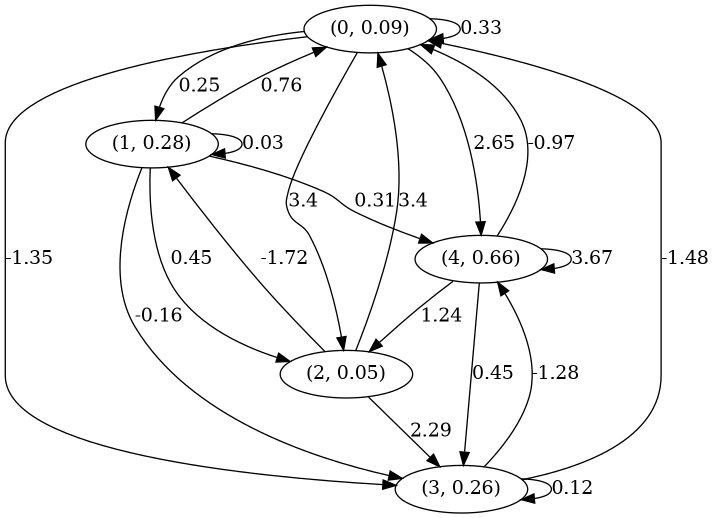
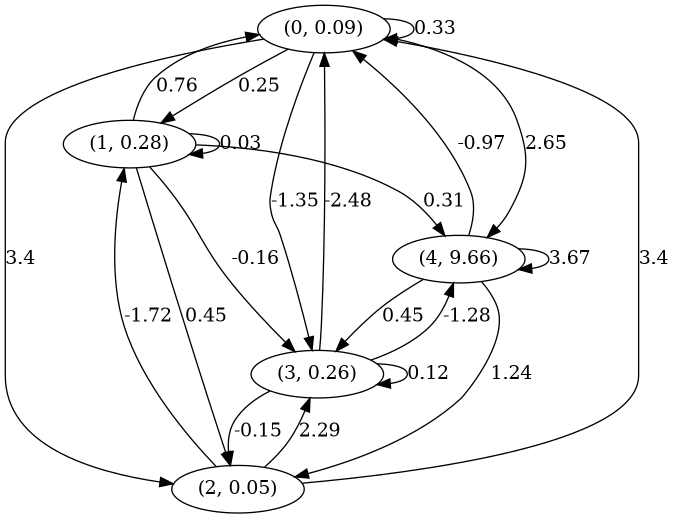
(481, 259) -> (459, 259)
(686, 259) -> (348, 202)
none -> (239, 415)
